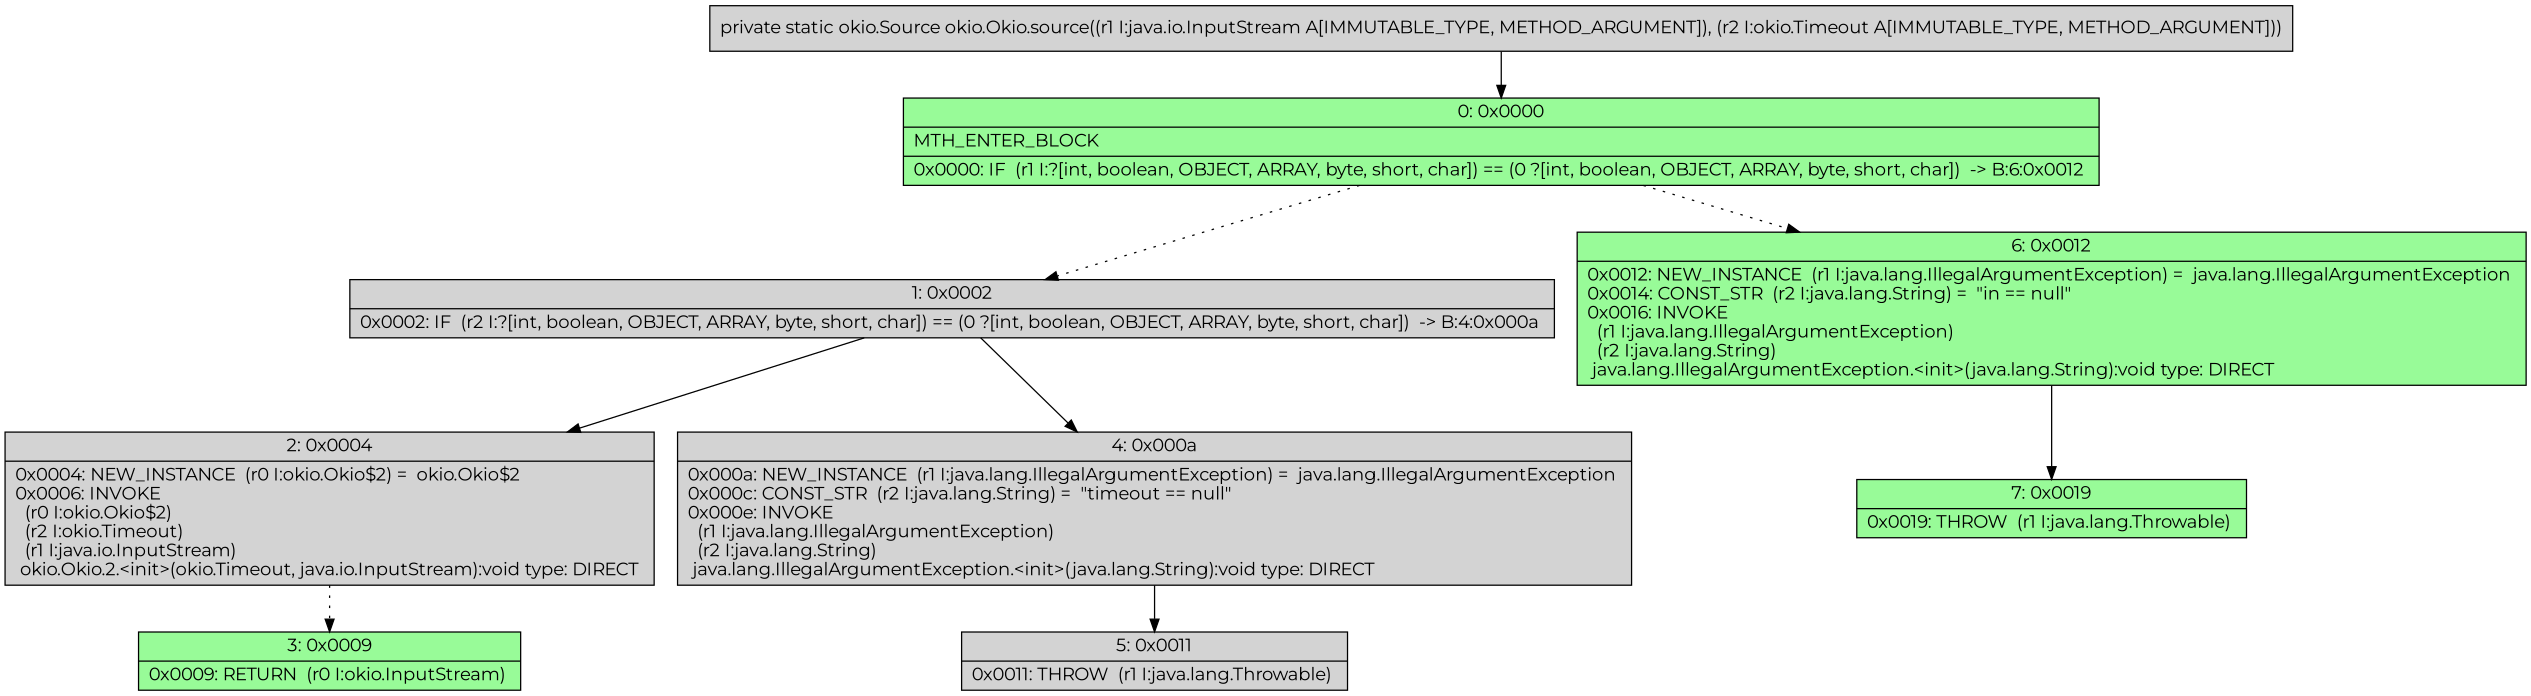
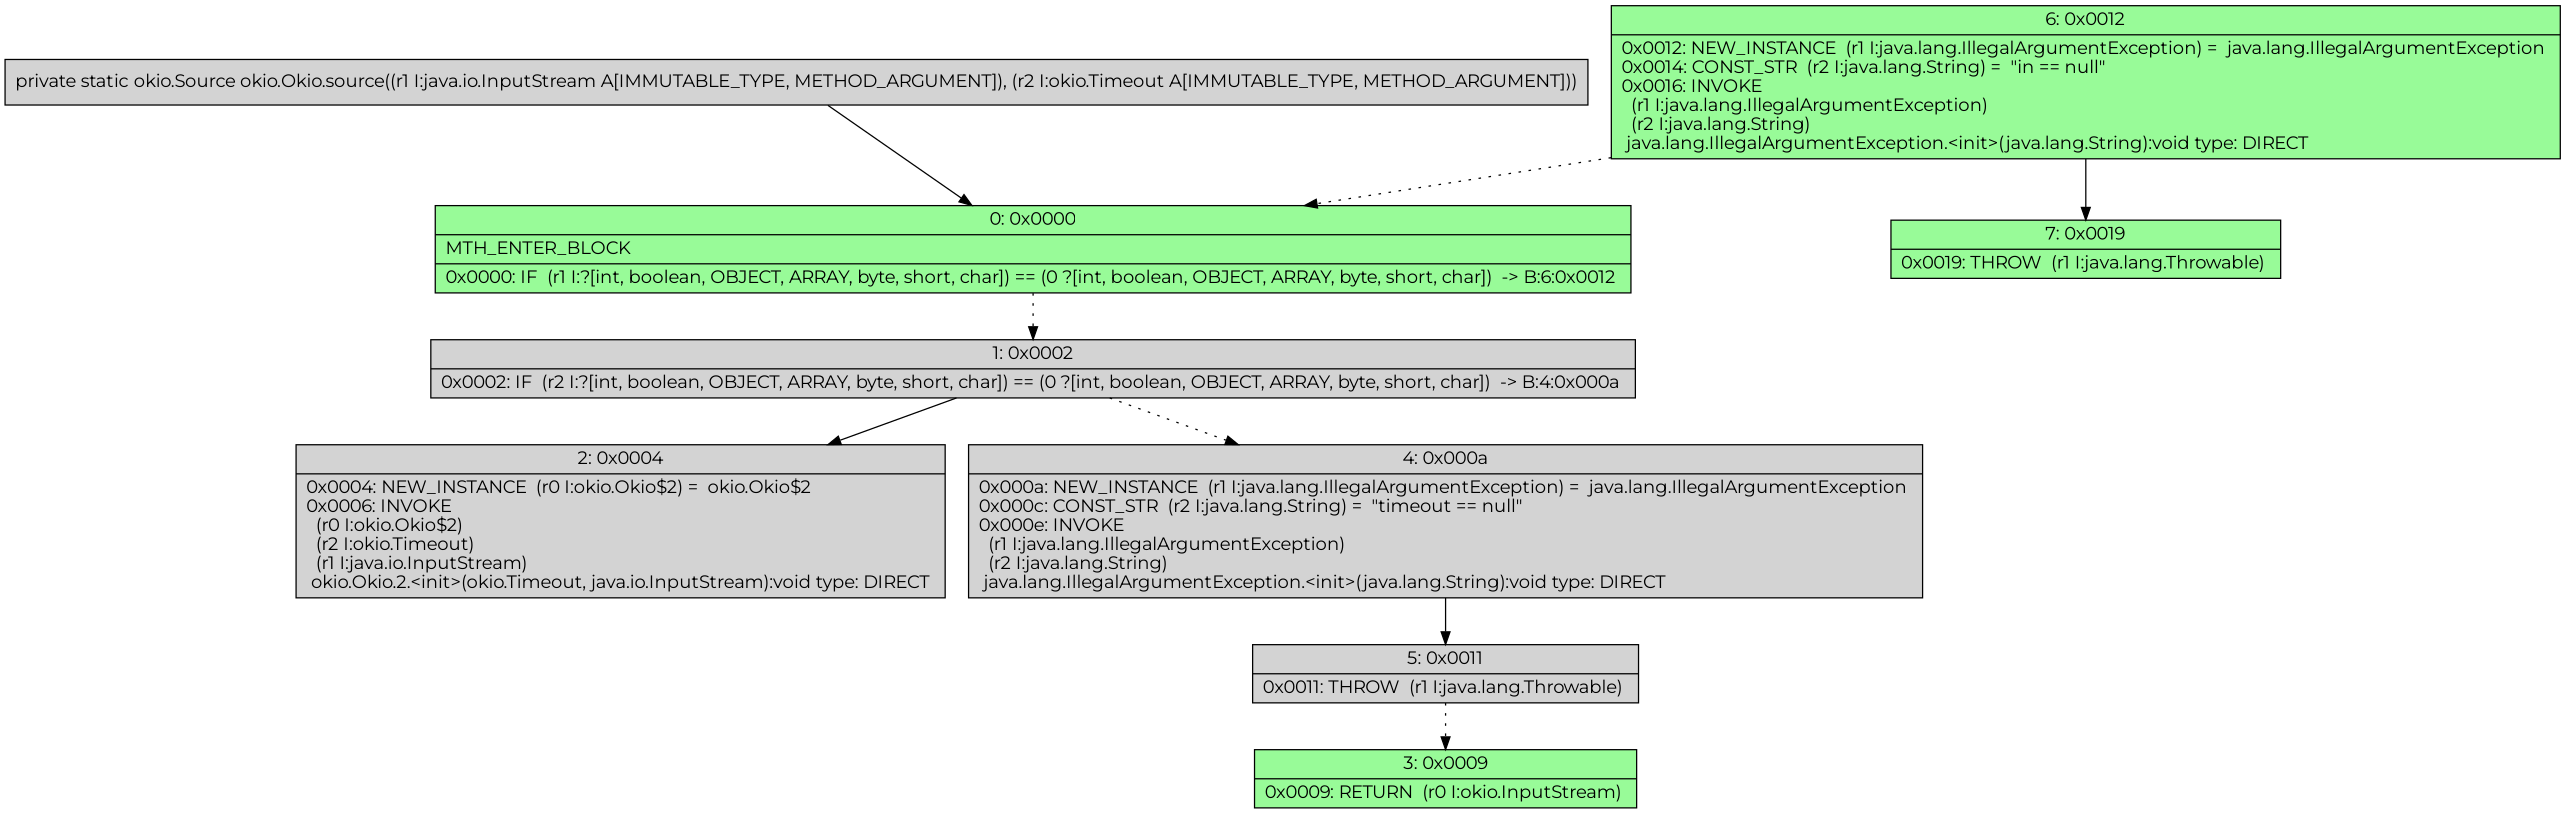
(1715, 207) -> (1464, 181)
(1024, 380) -> (1168, 419)
(330, 602) -> (1446, 720)
